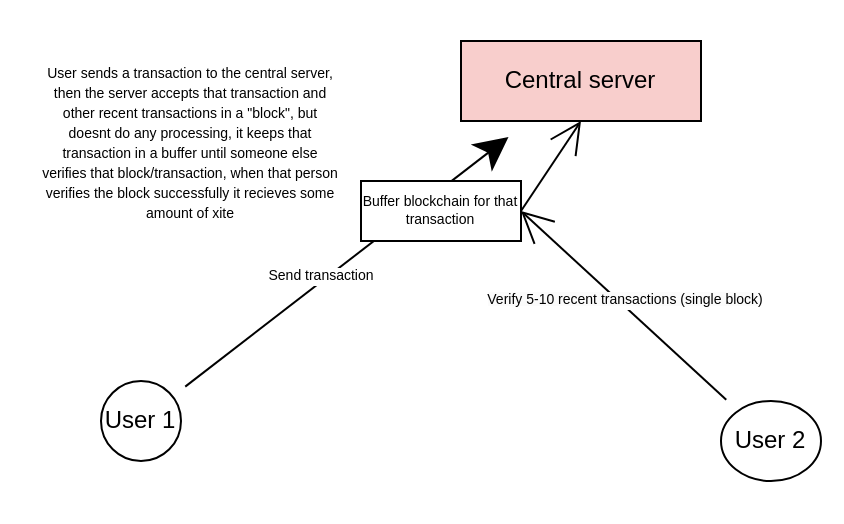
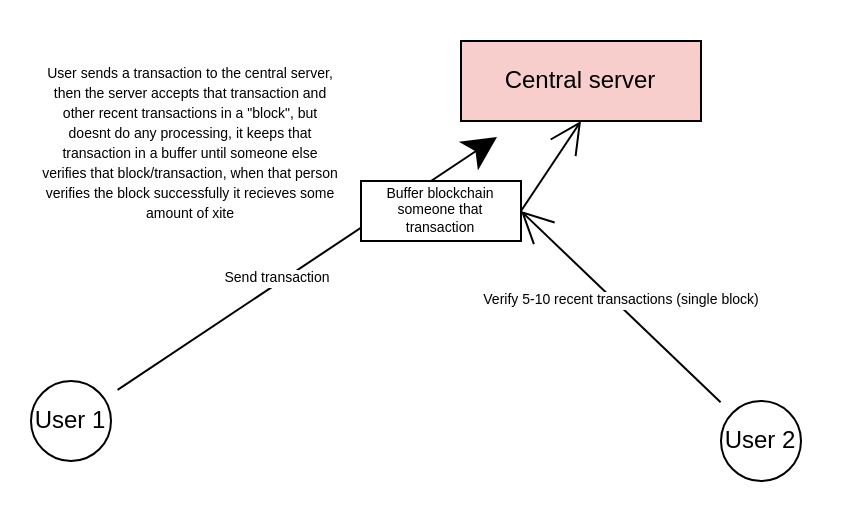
(441, 211) -> (441, 211)
(141, 421) -> (71, 421)
(771, 441) -> (761, 441)
